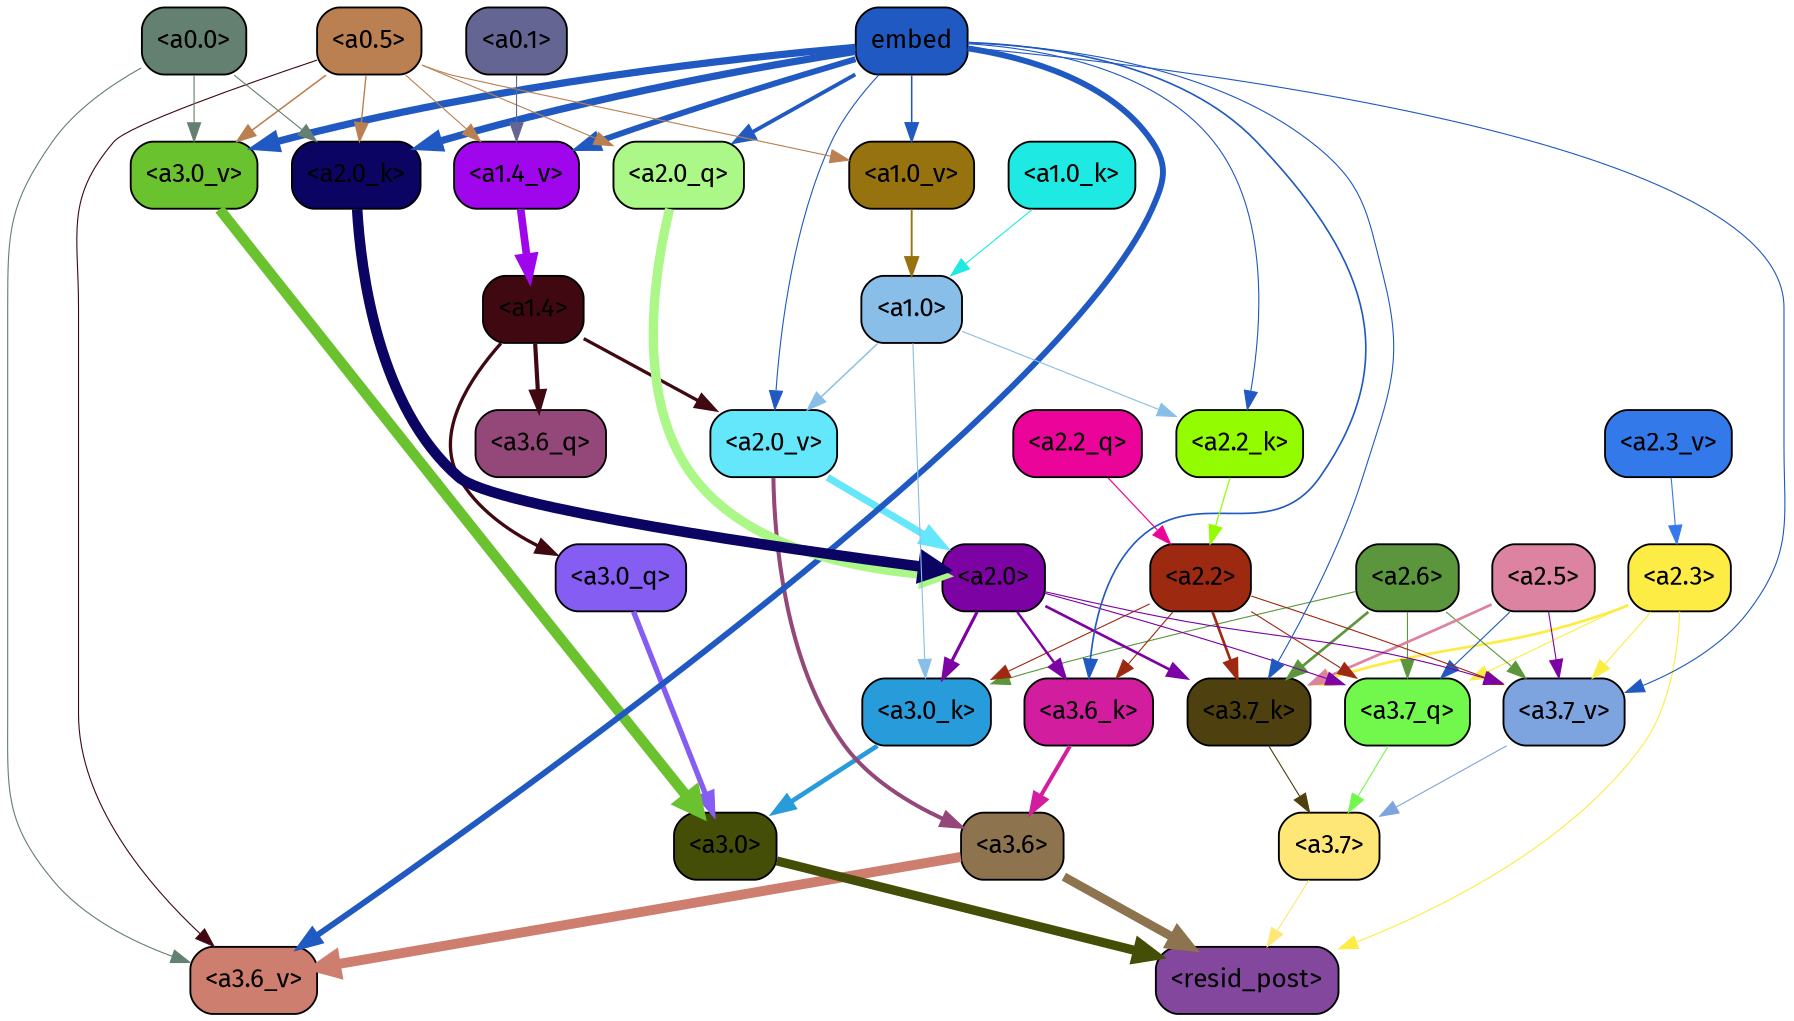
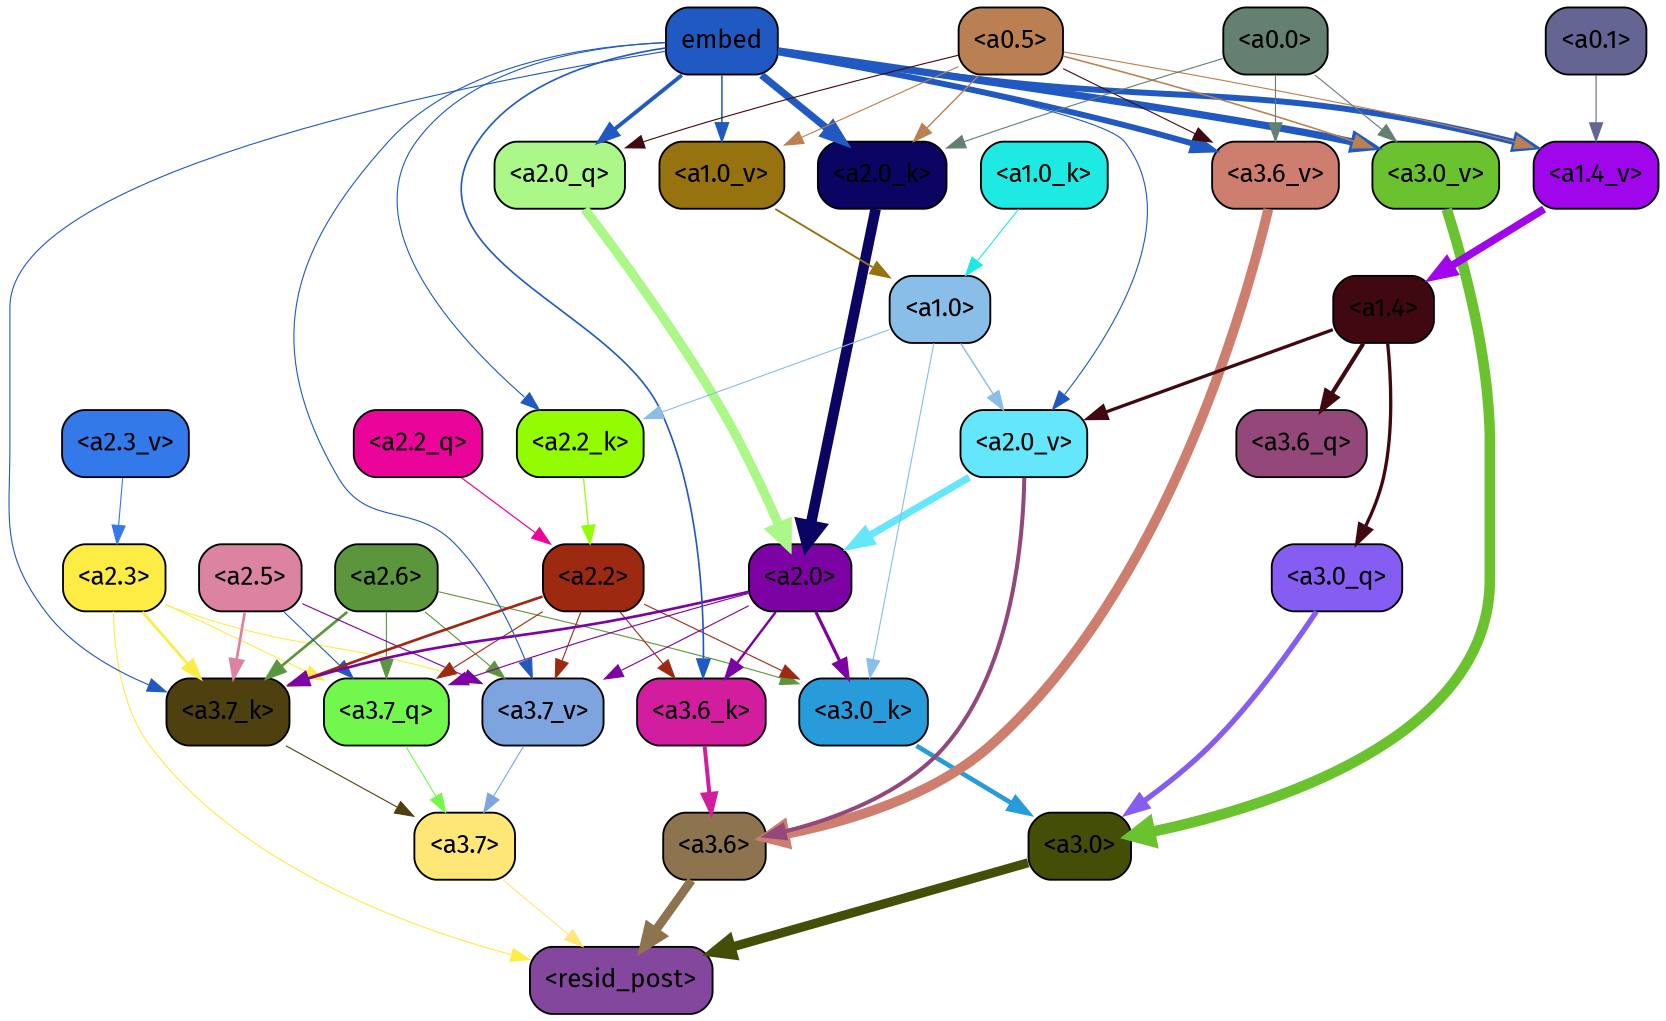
(509, 102) -> (808, 94)
(648, 911) -> (1112, 596)
